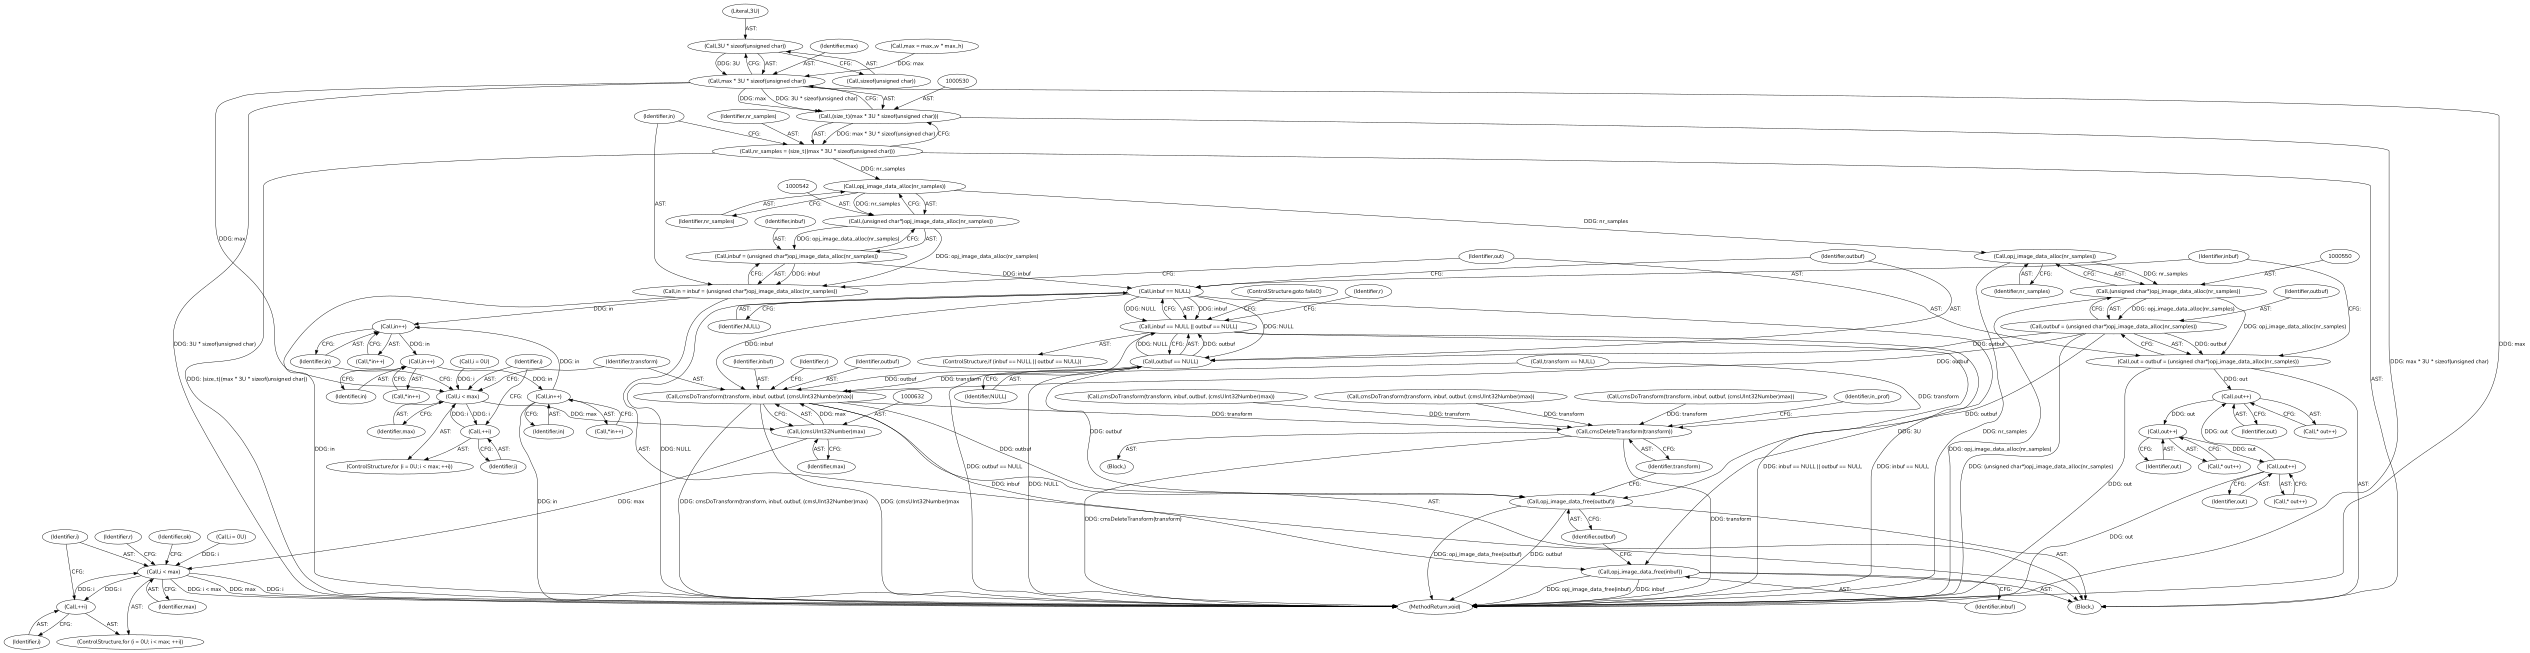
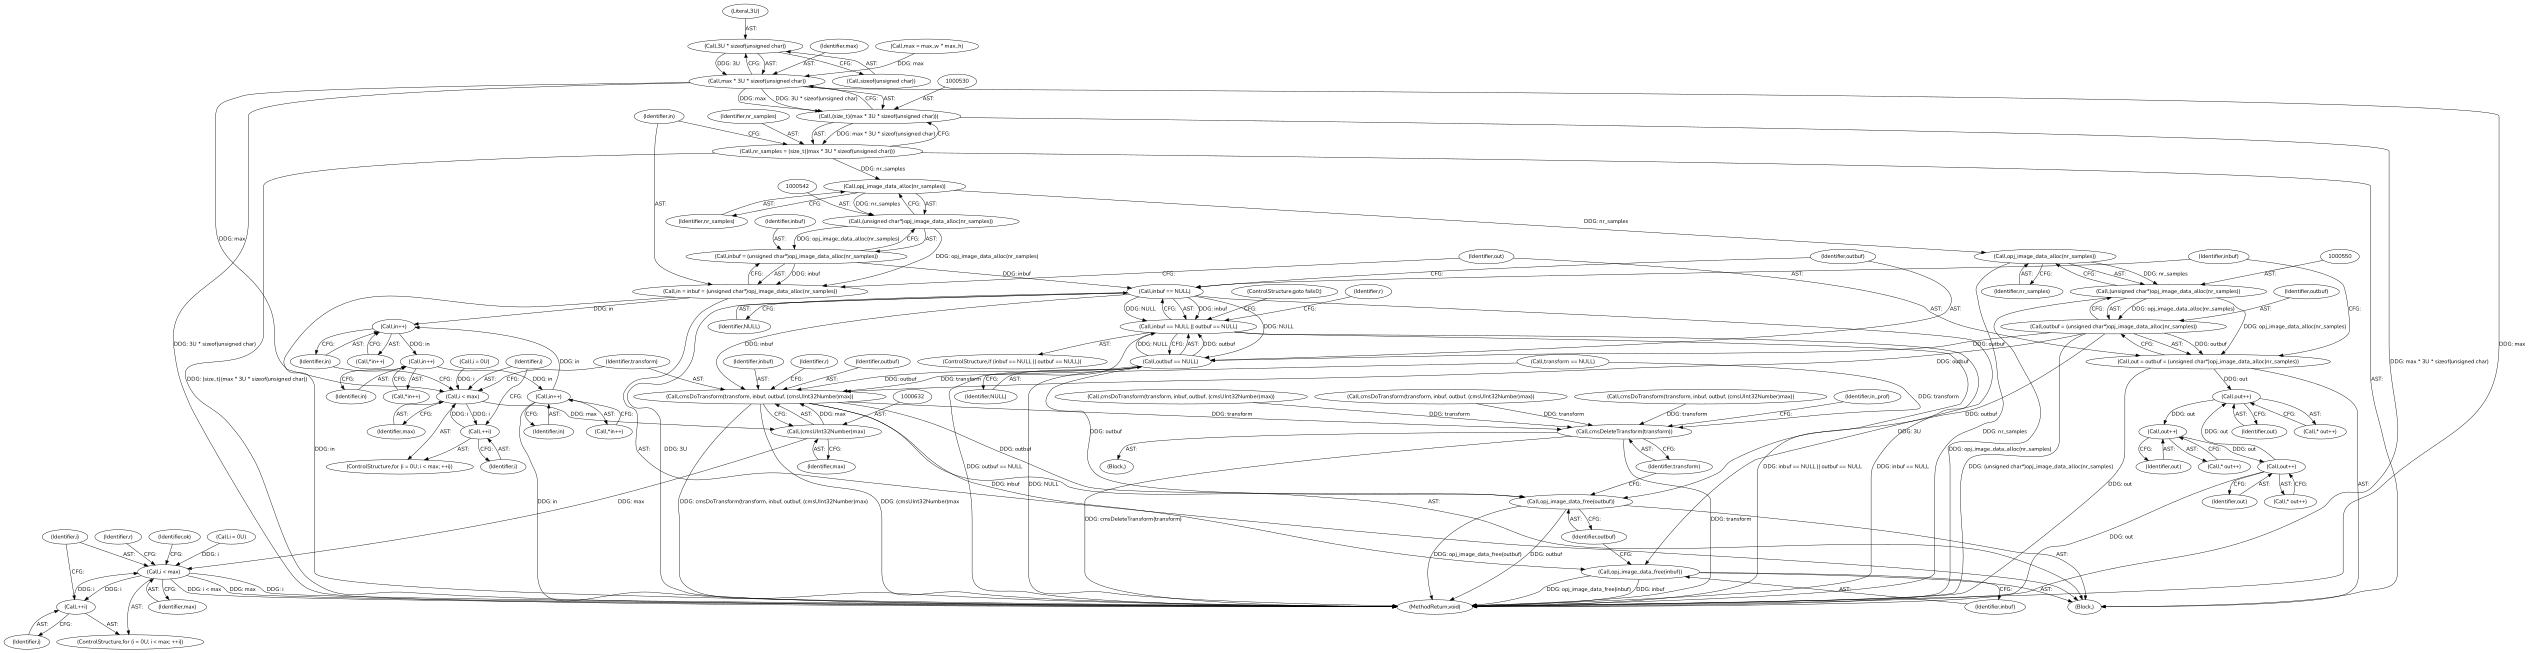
(676, 449) -> (676, 449)
